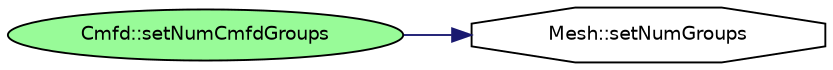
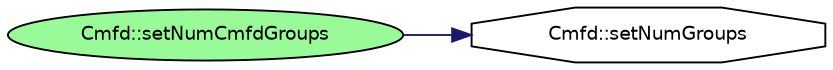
(648, 35) -> (648, 35)
